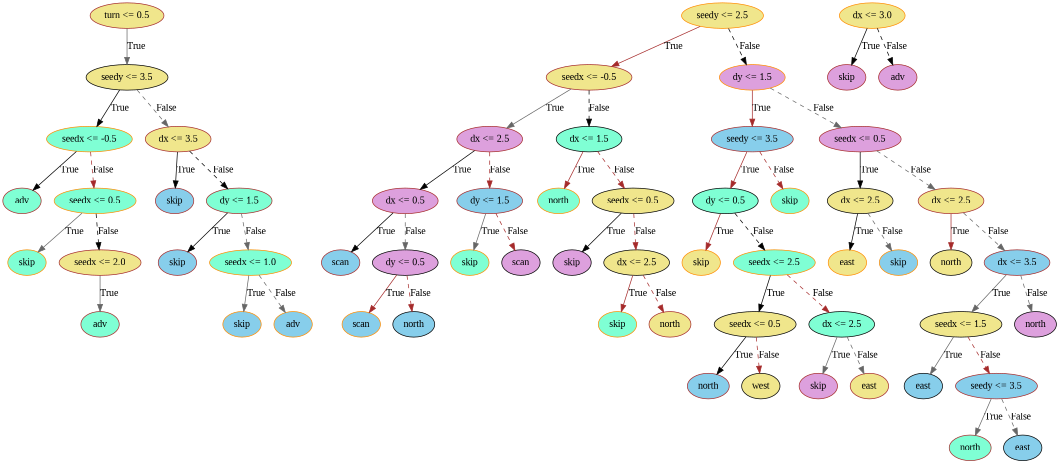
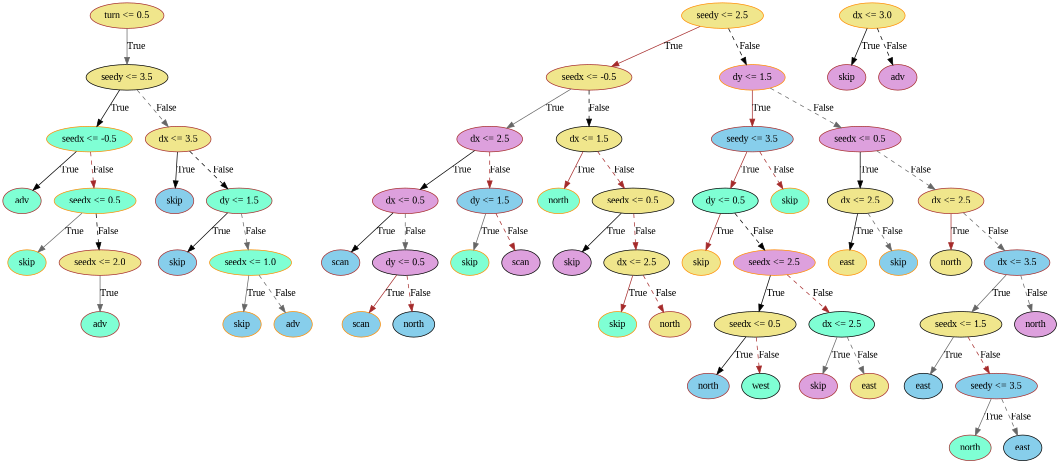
(589, 139) -> (589, 139)
(774, 263) -> (774, 263)
(761, 386) -> (761, 386)
